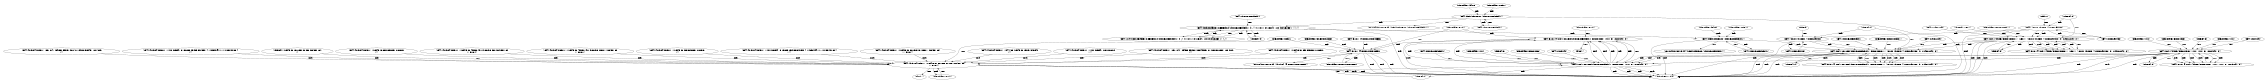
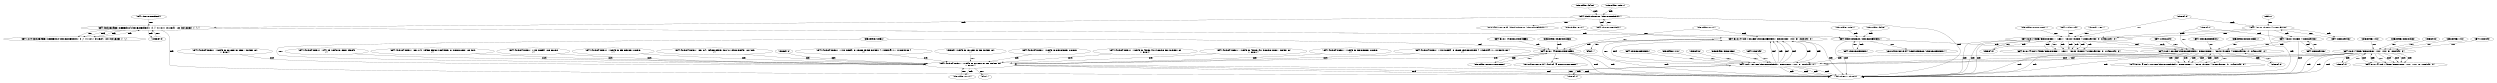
(1803, 28) -> none
none -> (784, 51)
(1665, 77) -> (1846, 77)
